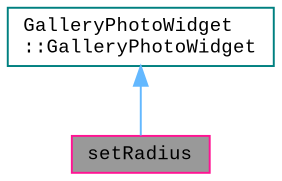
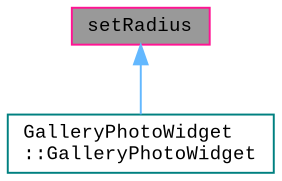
(141, 111) -> (141, 90)
